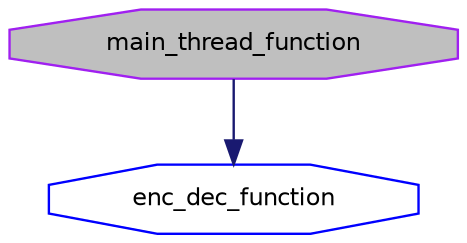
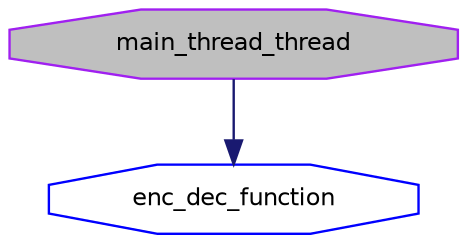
(234, 44) -> (234, 44)
